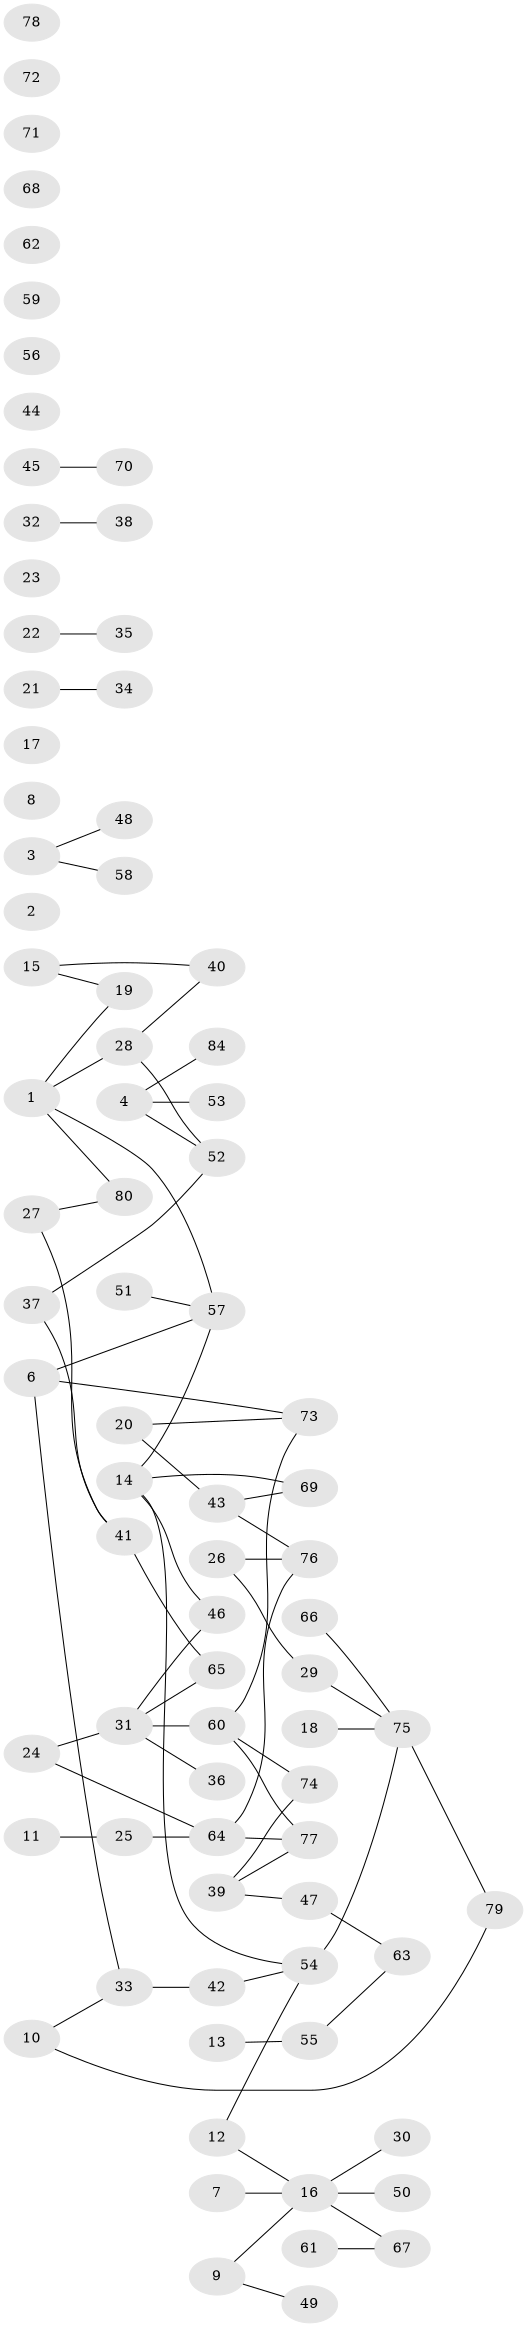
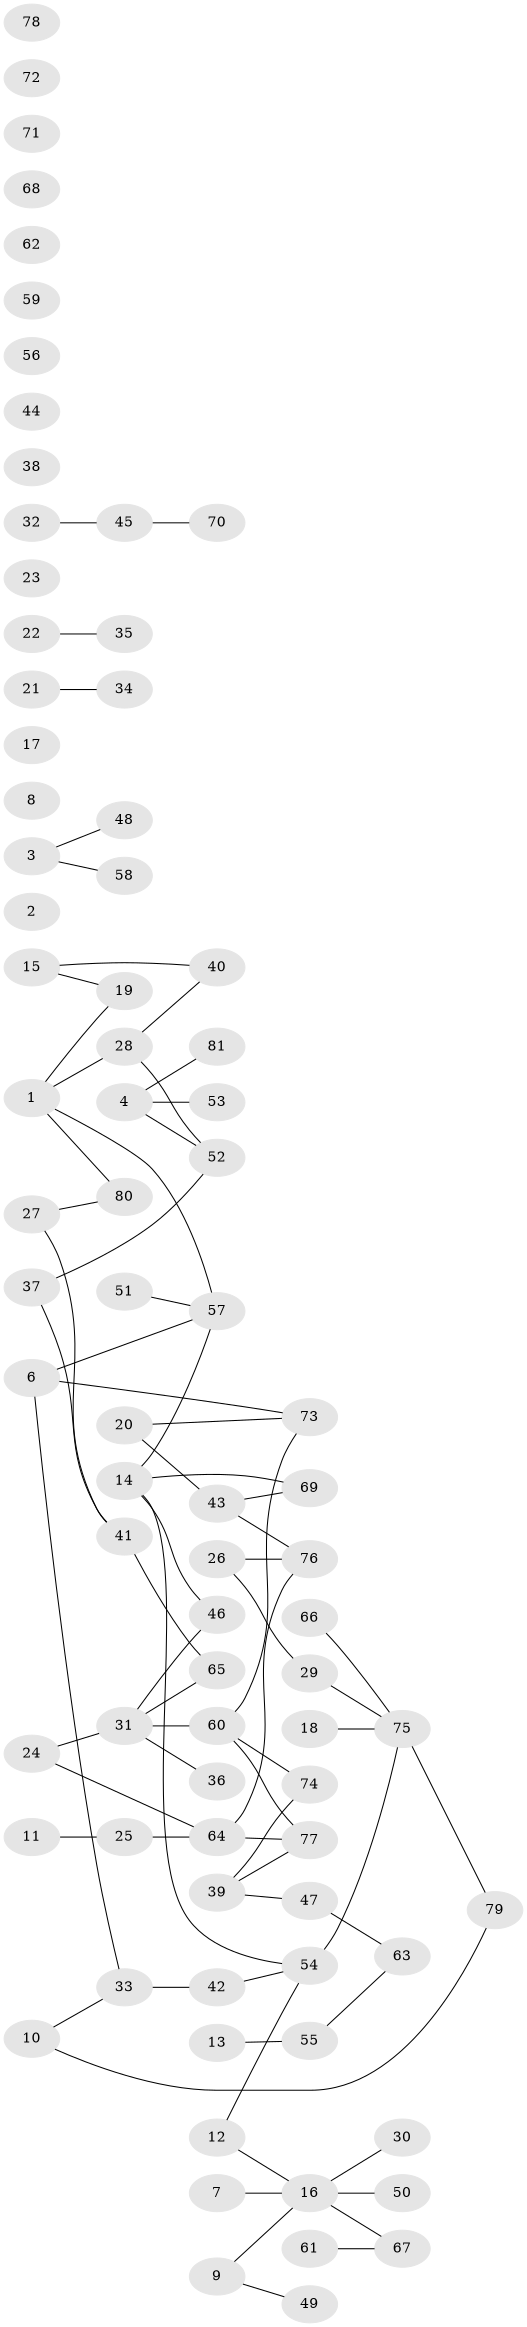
(78, 523) -> (78, 523)
(217, 1047) -> (217, 1047)
